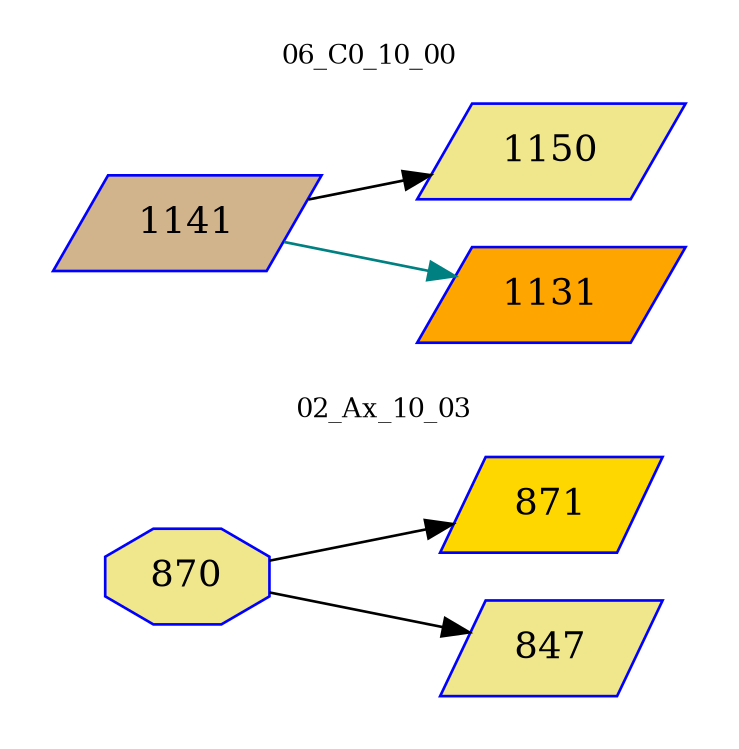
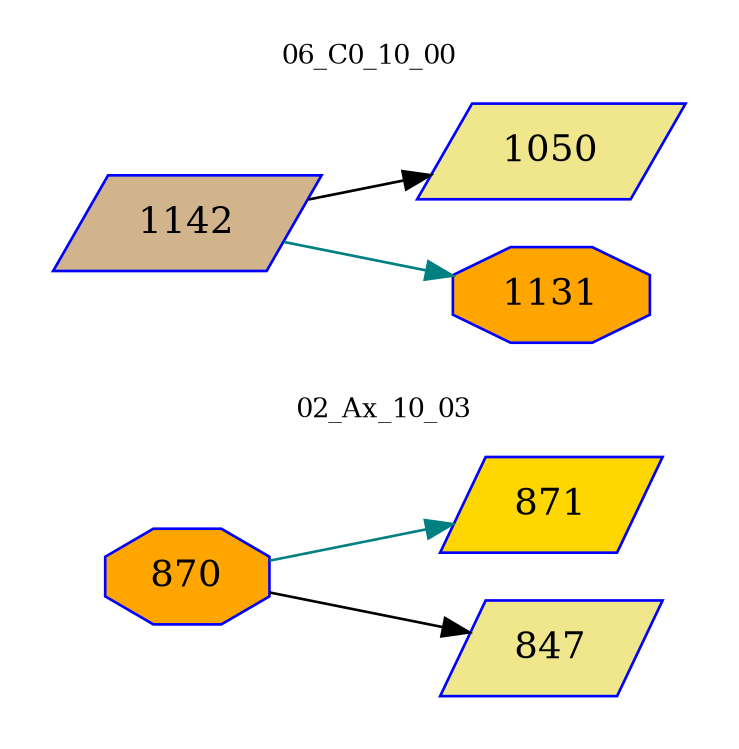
(551, 151) -> (551, 151)
(187, 223) -> (187, 223)
(551, 295) -> (551, 295)
(348, 545) -> (348, 545)
(187, 577) -> (187, 577)
